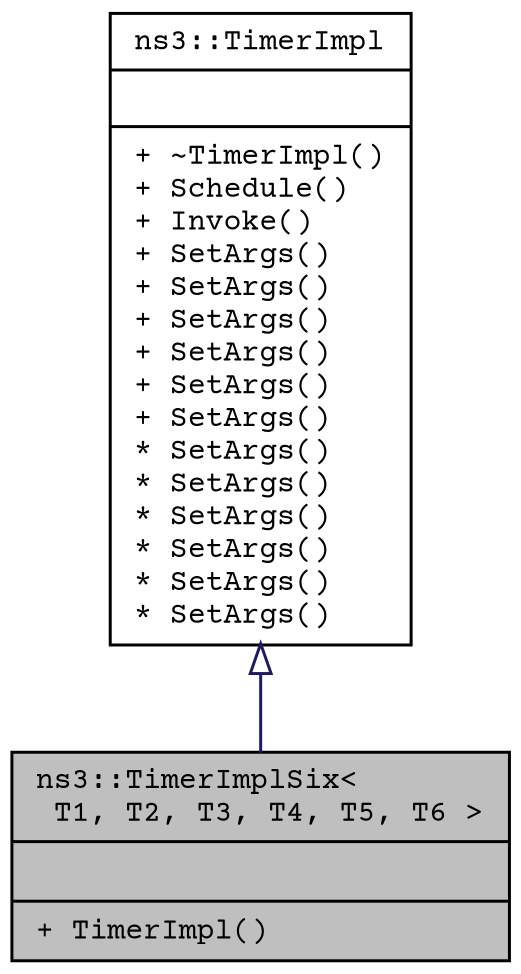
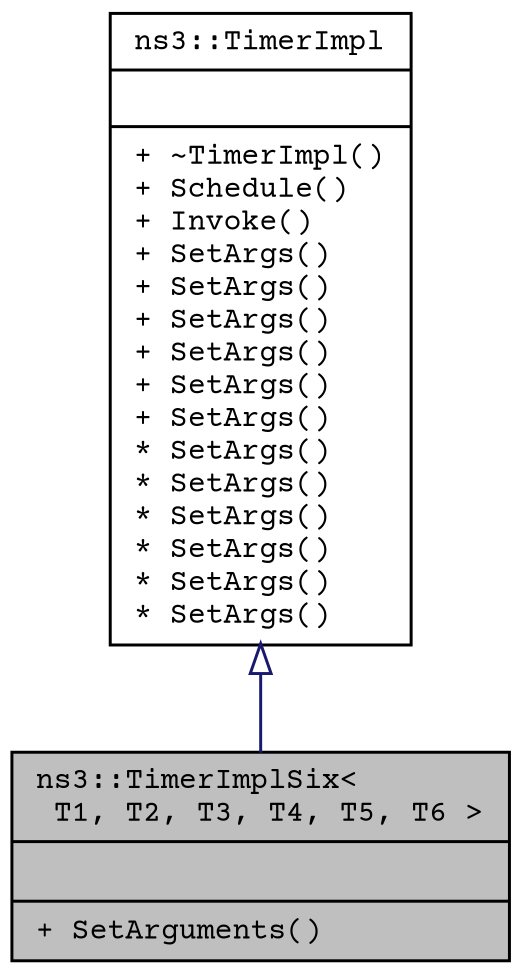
(153, 930) -> (180, 930)
